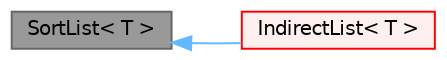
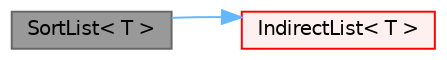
(216, 43) -> (197, 17)
